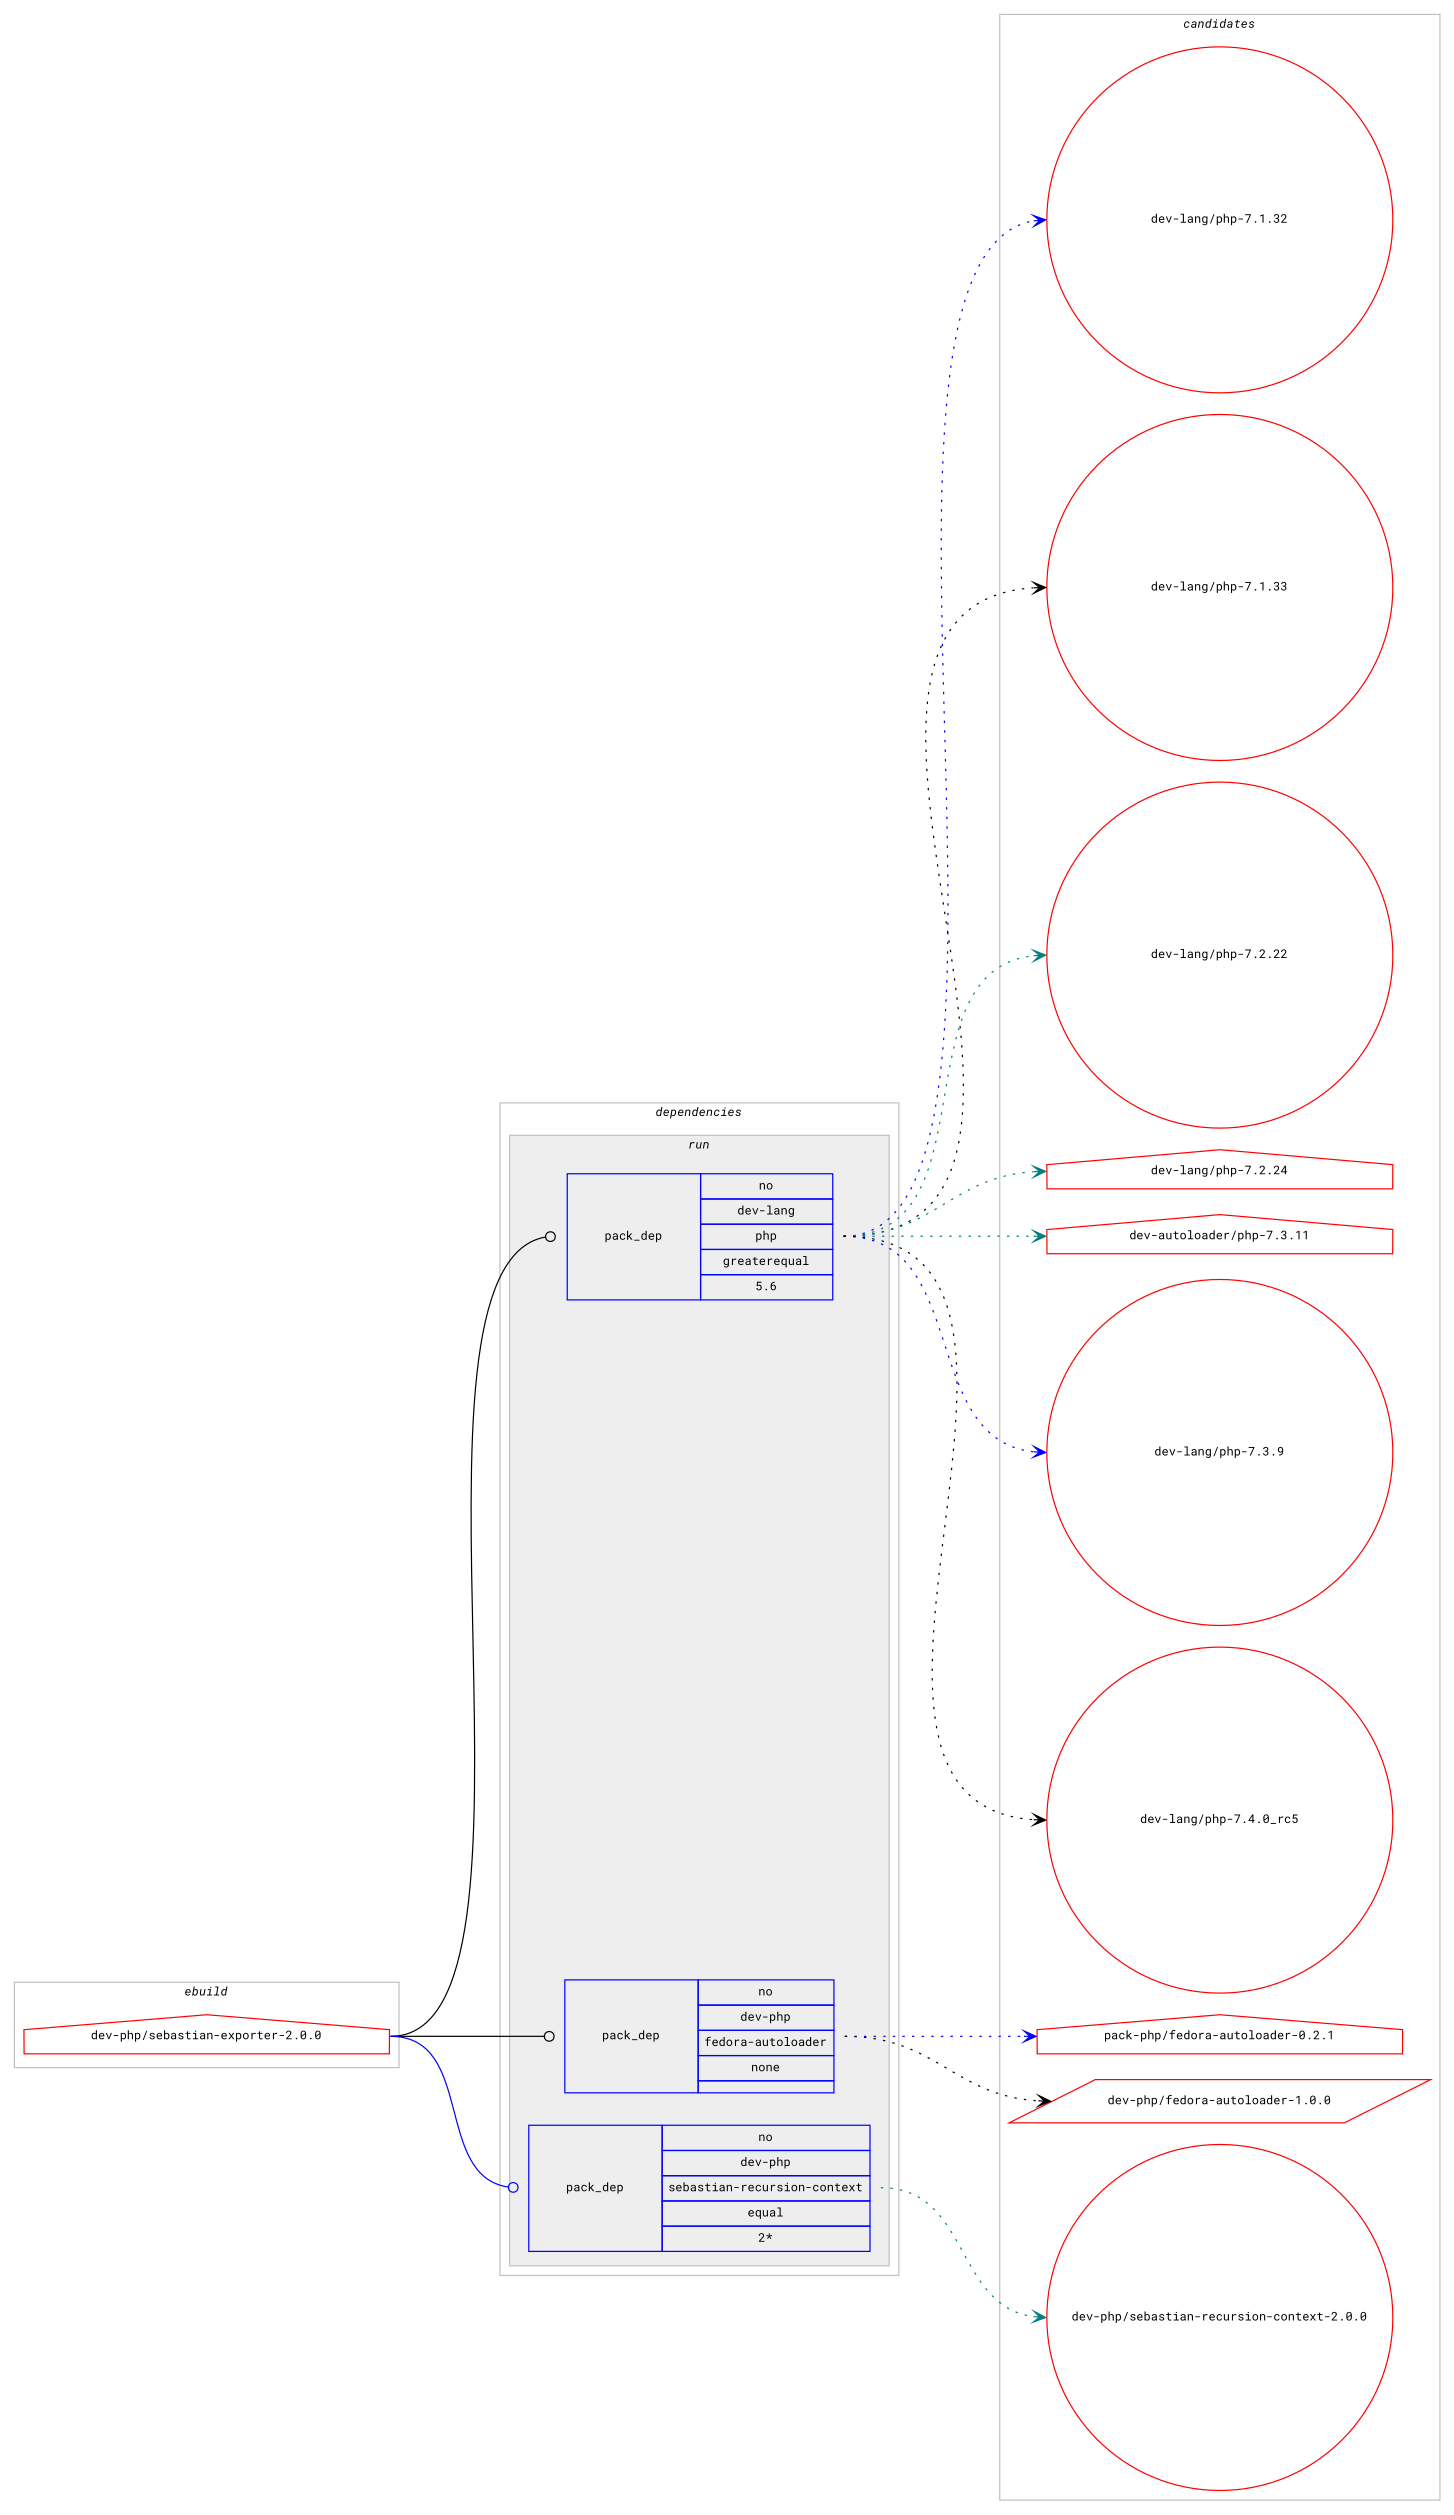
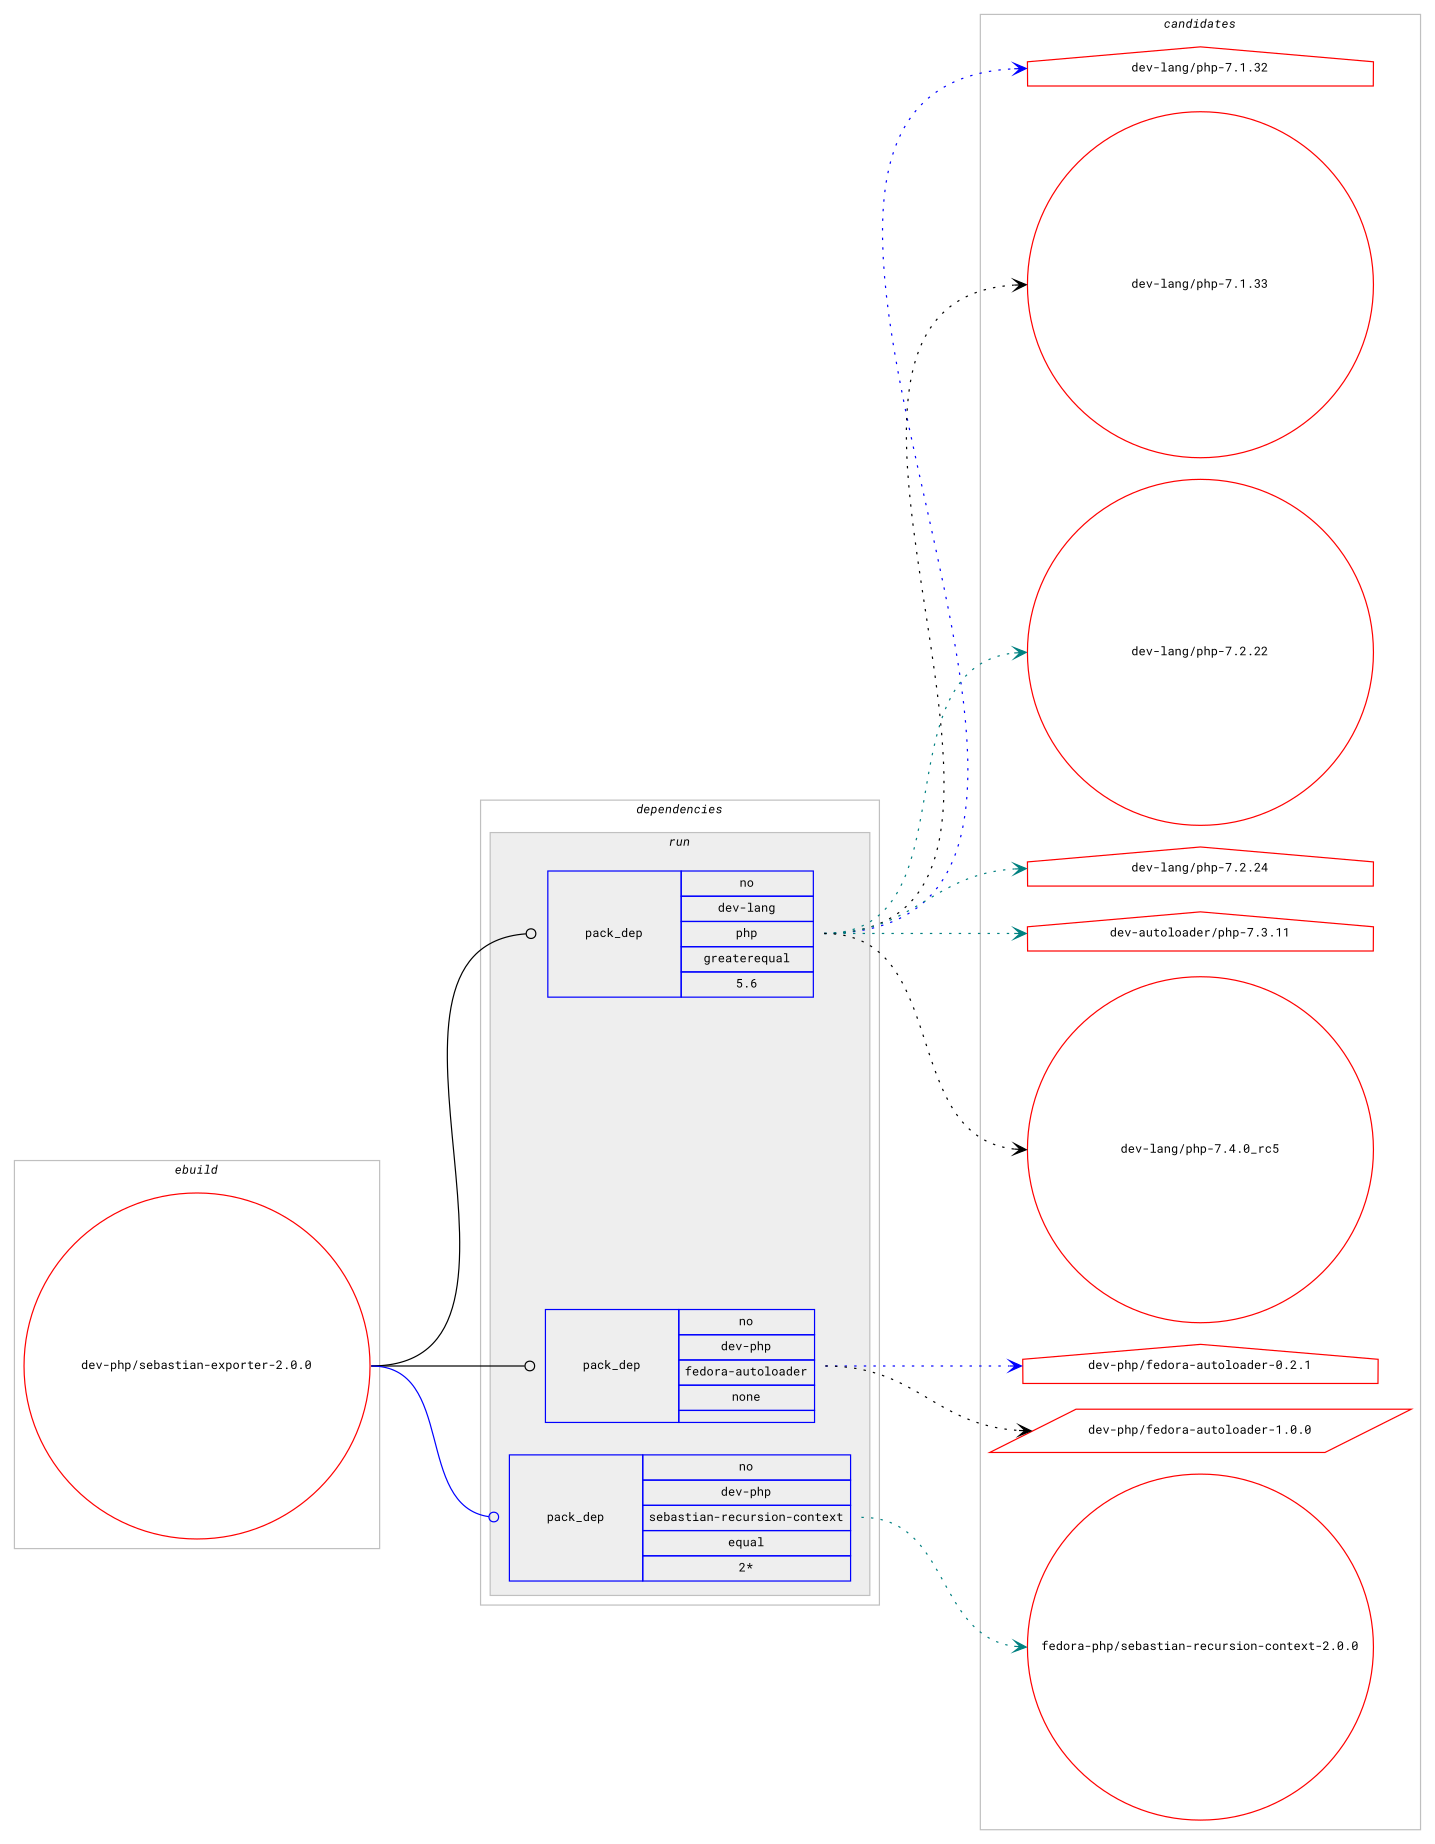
(1220, 220) -> (1200, 68)
(1220, 1452) -> none
(207, 2036) -> (197, 1366)
(1220, 2036) -> (1200, 1366)
(1220, 2317) -> (1200, 1647)
